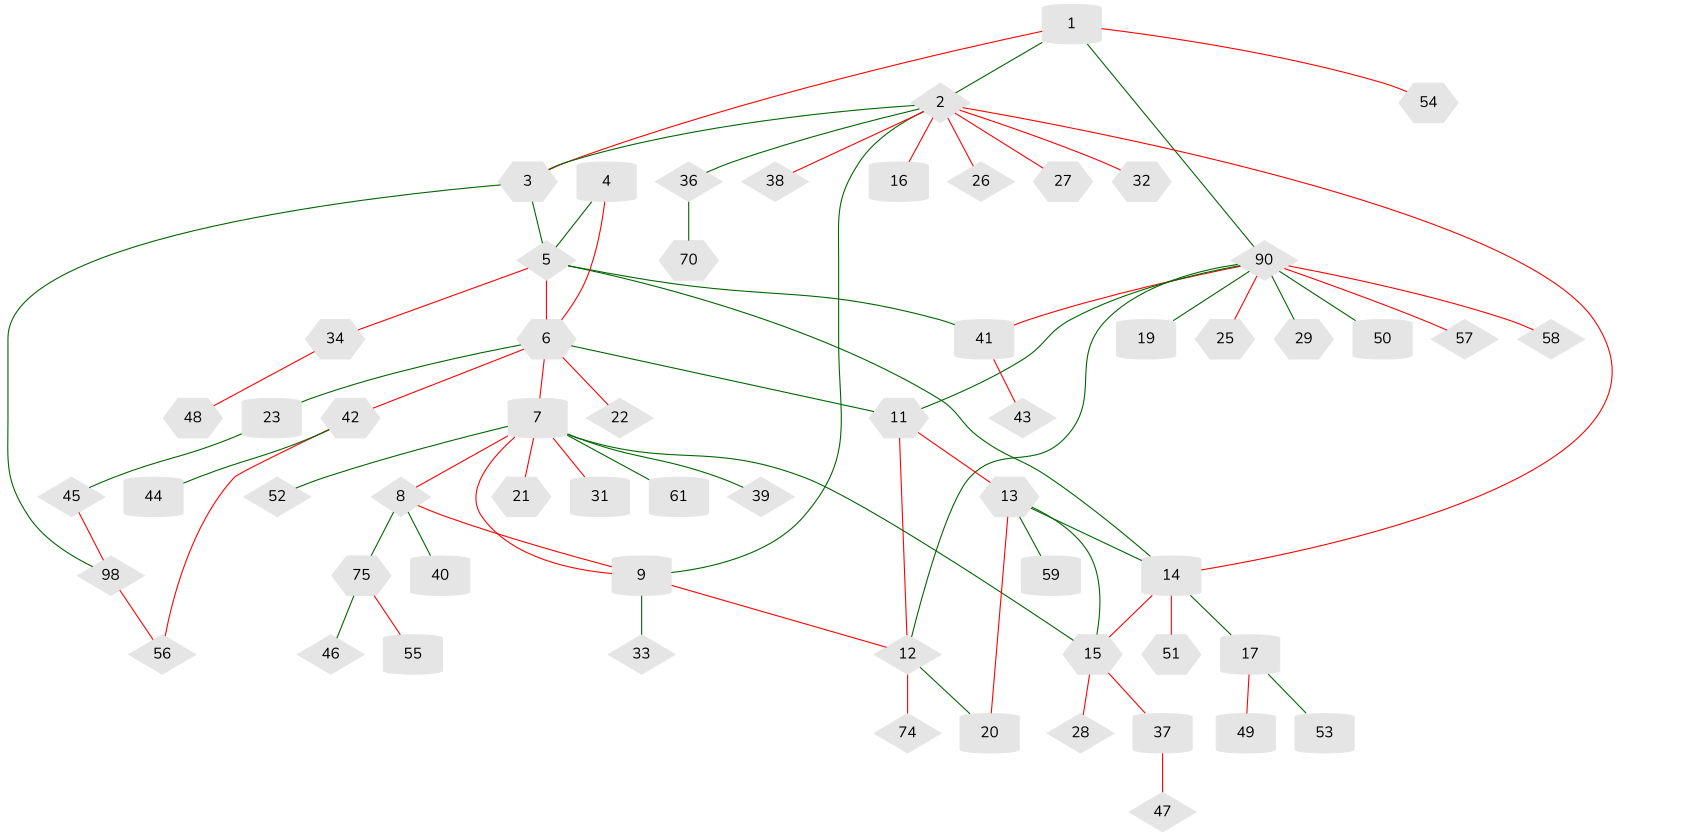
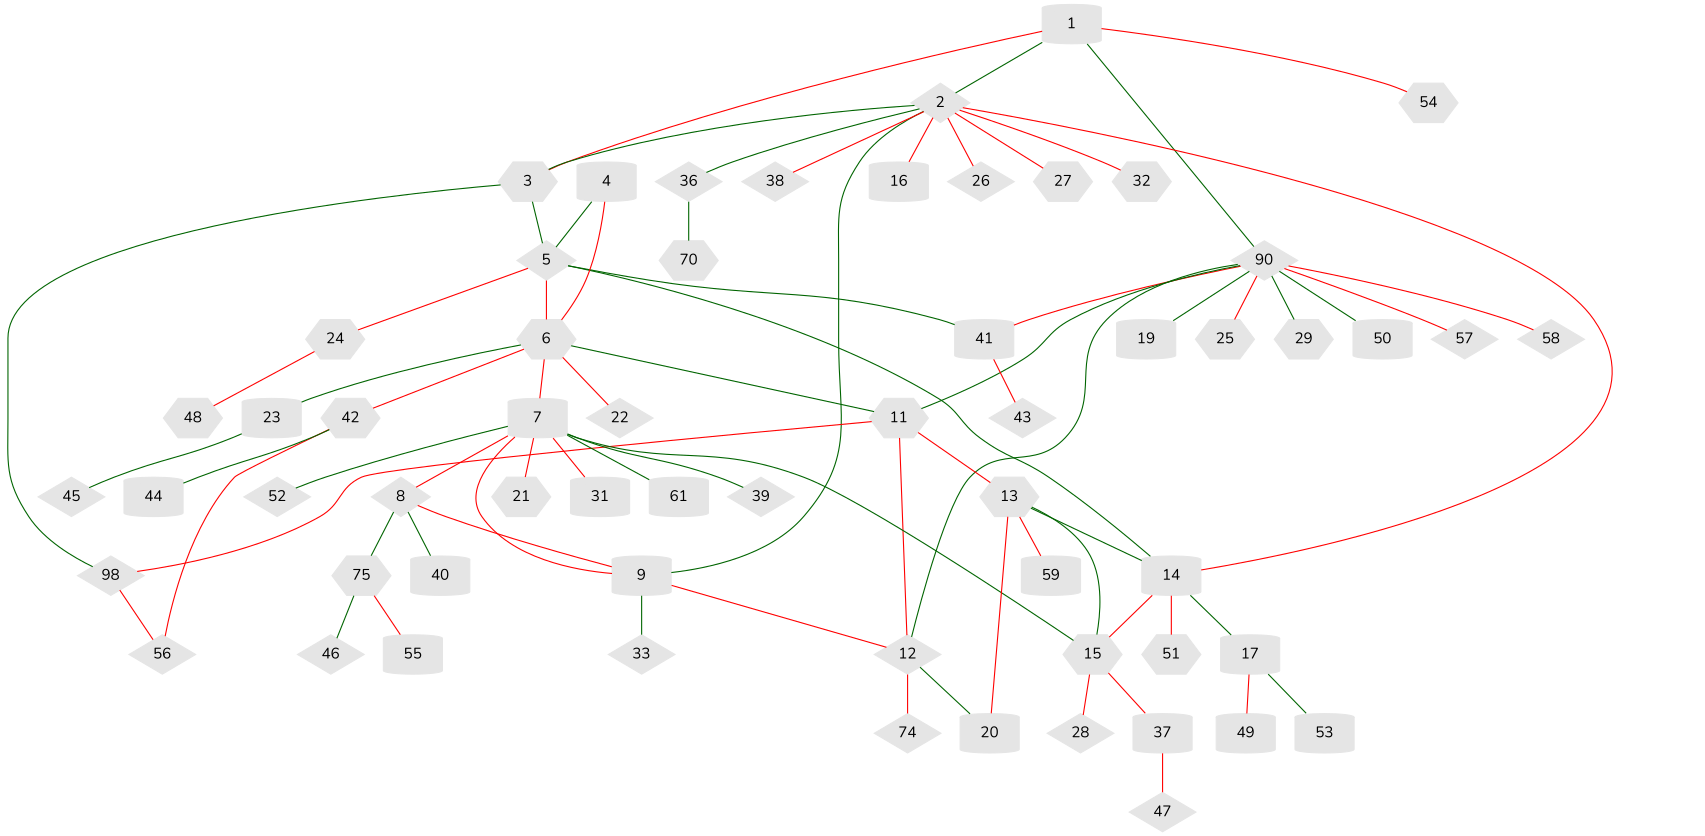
(335, 339) -> (335, 339)
(91, 536) -> (511, 457)
(1030, 536) -> (1030, 536)
